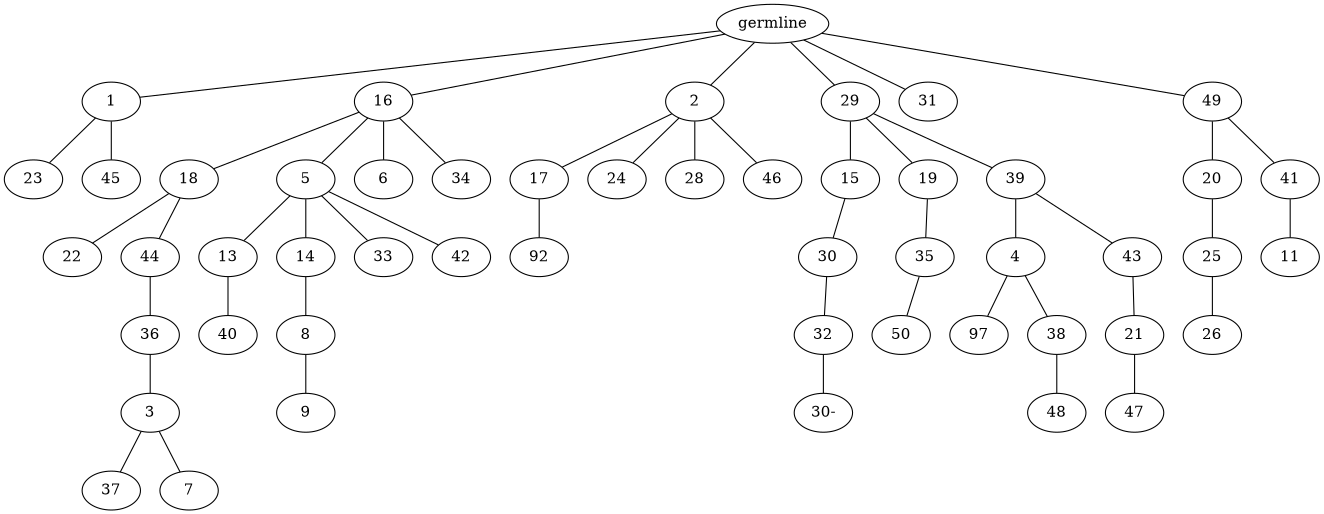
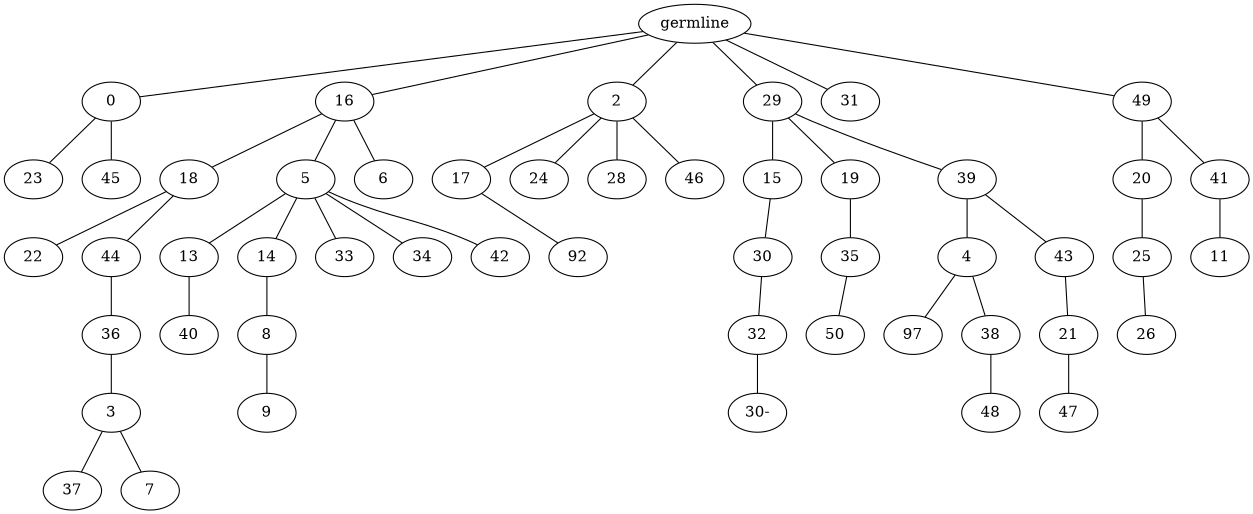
(111, 102) -> (111, 102)
(422, 140) -> (364, 218)
